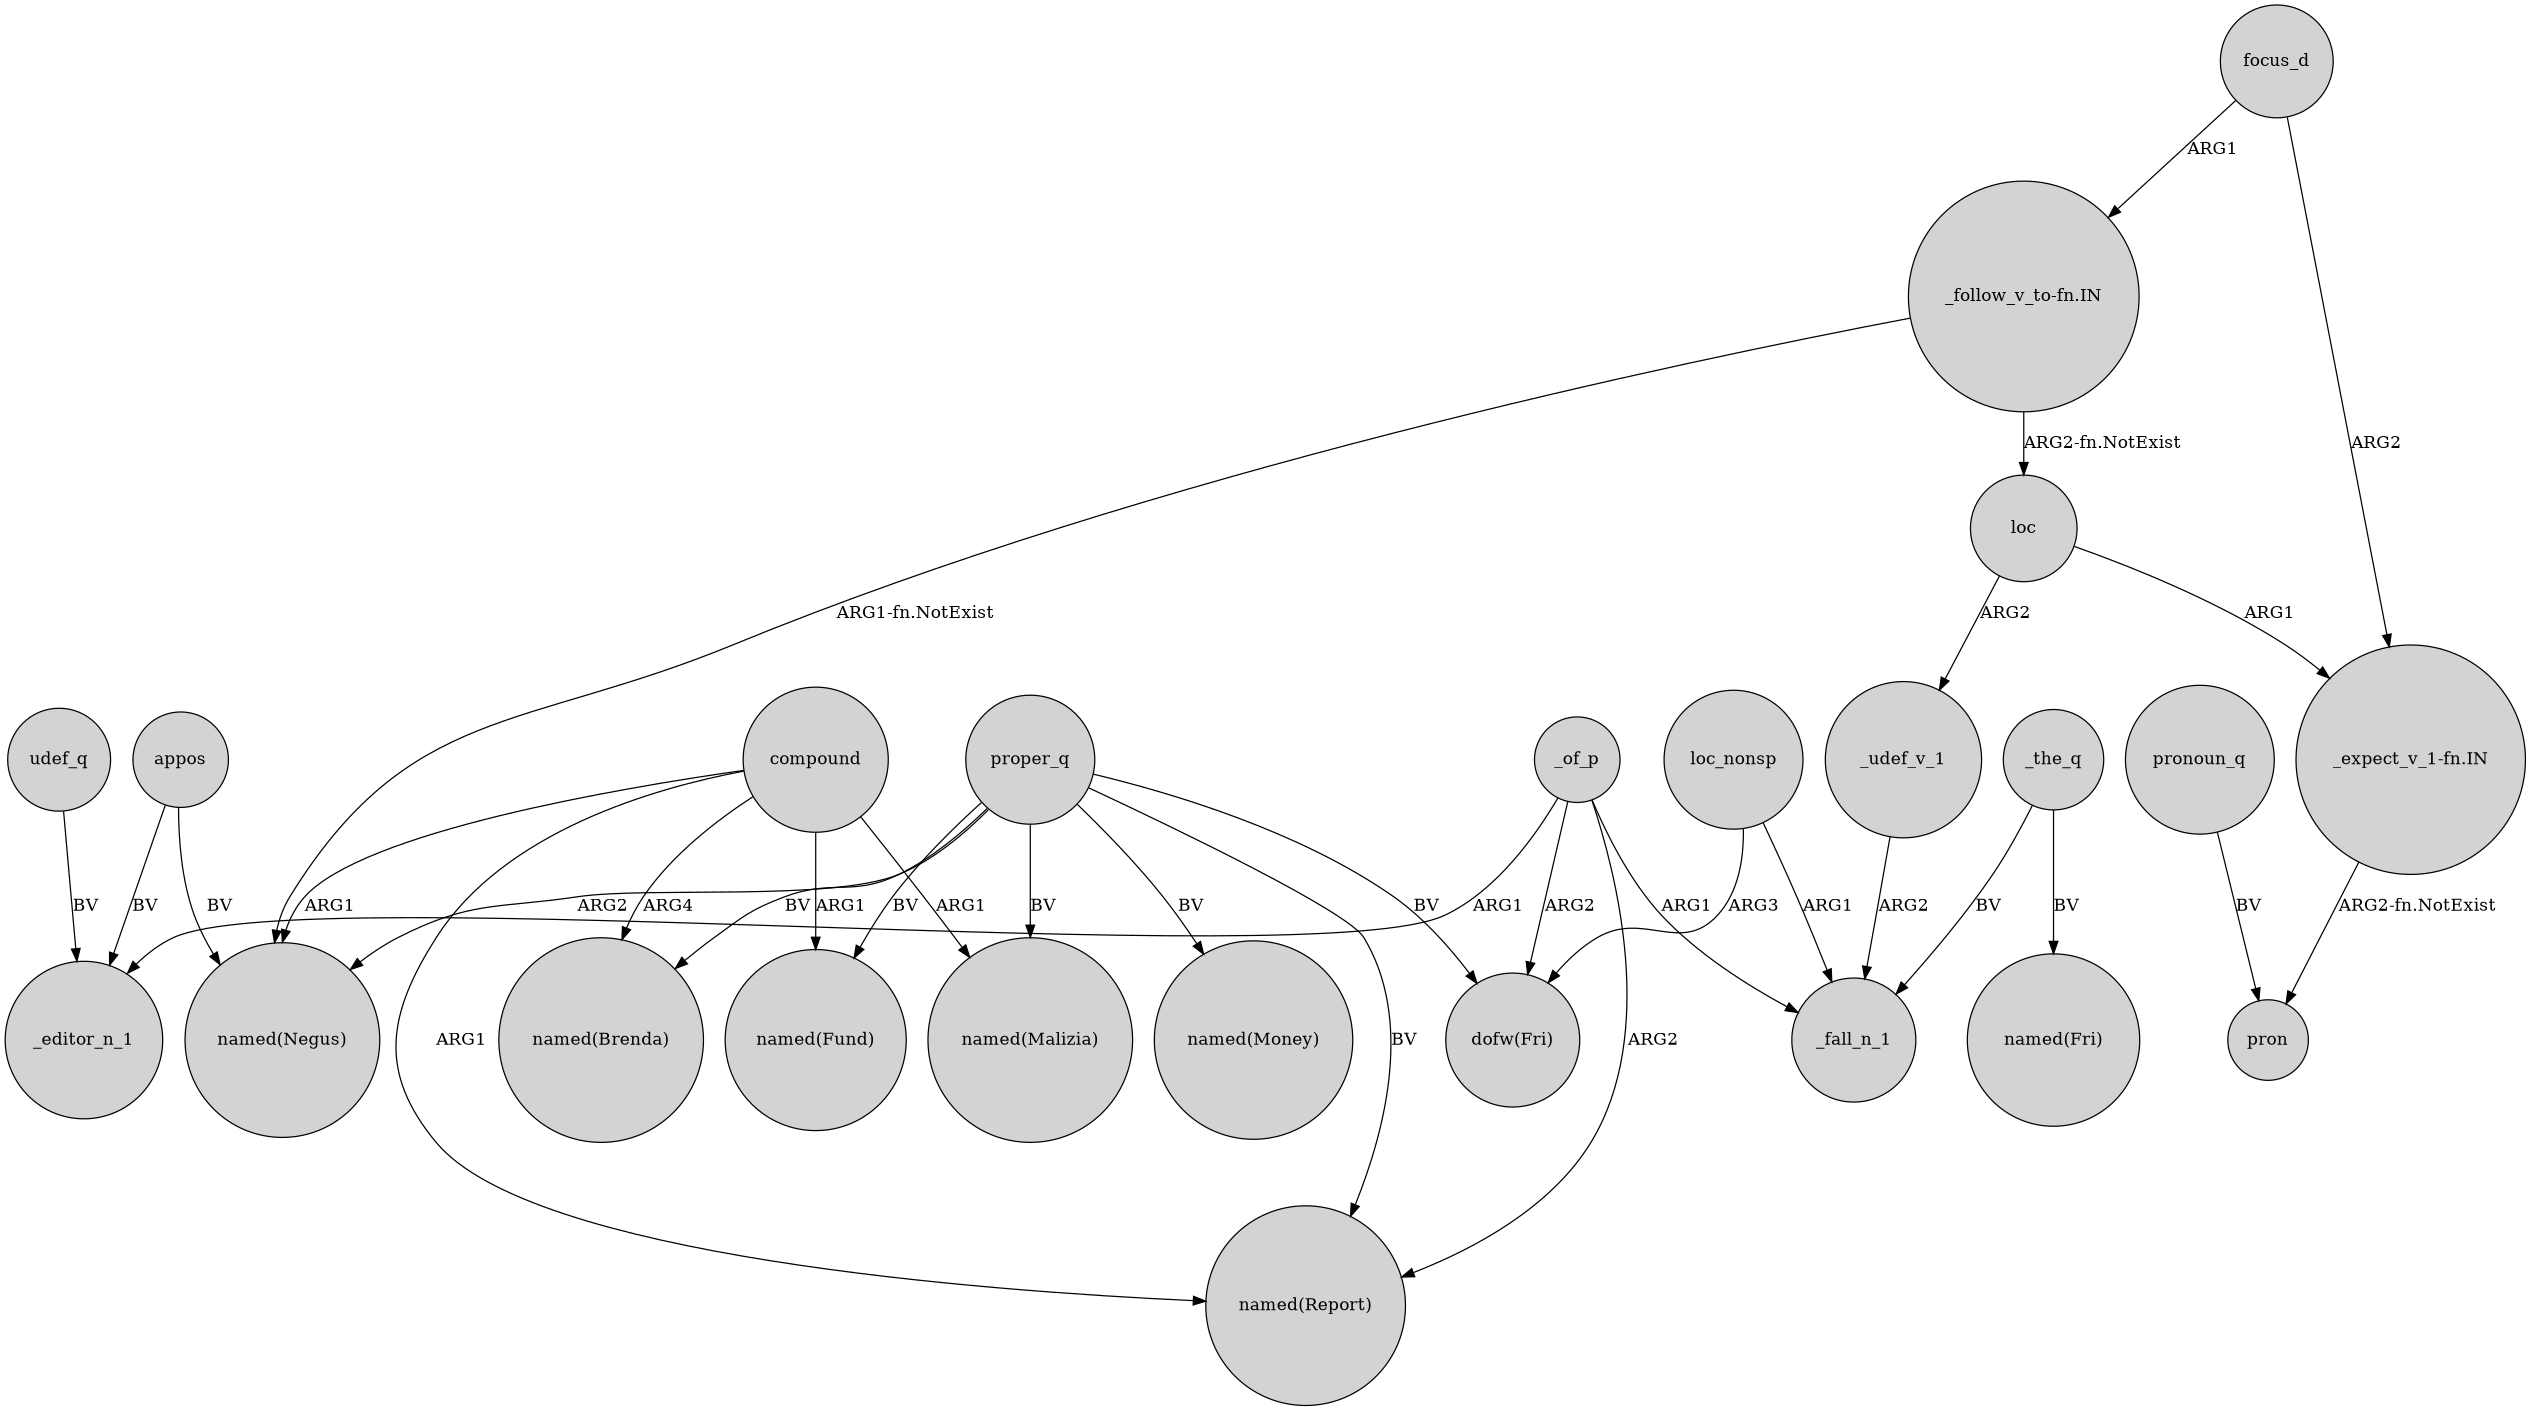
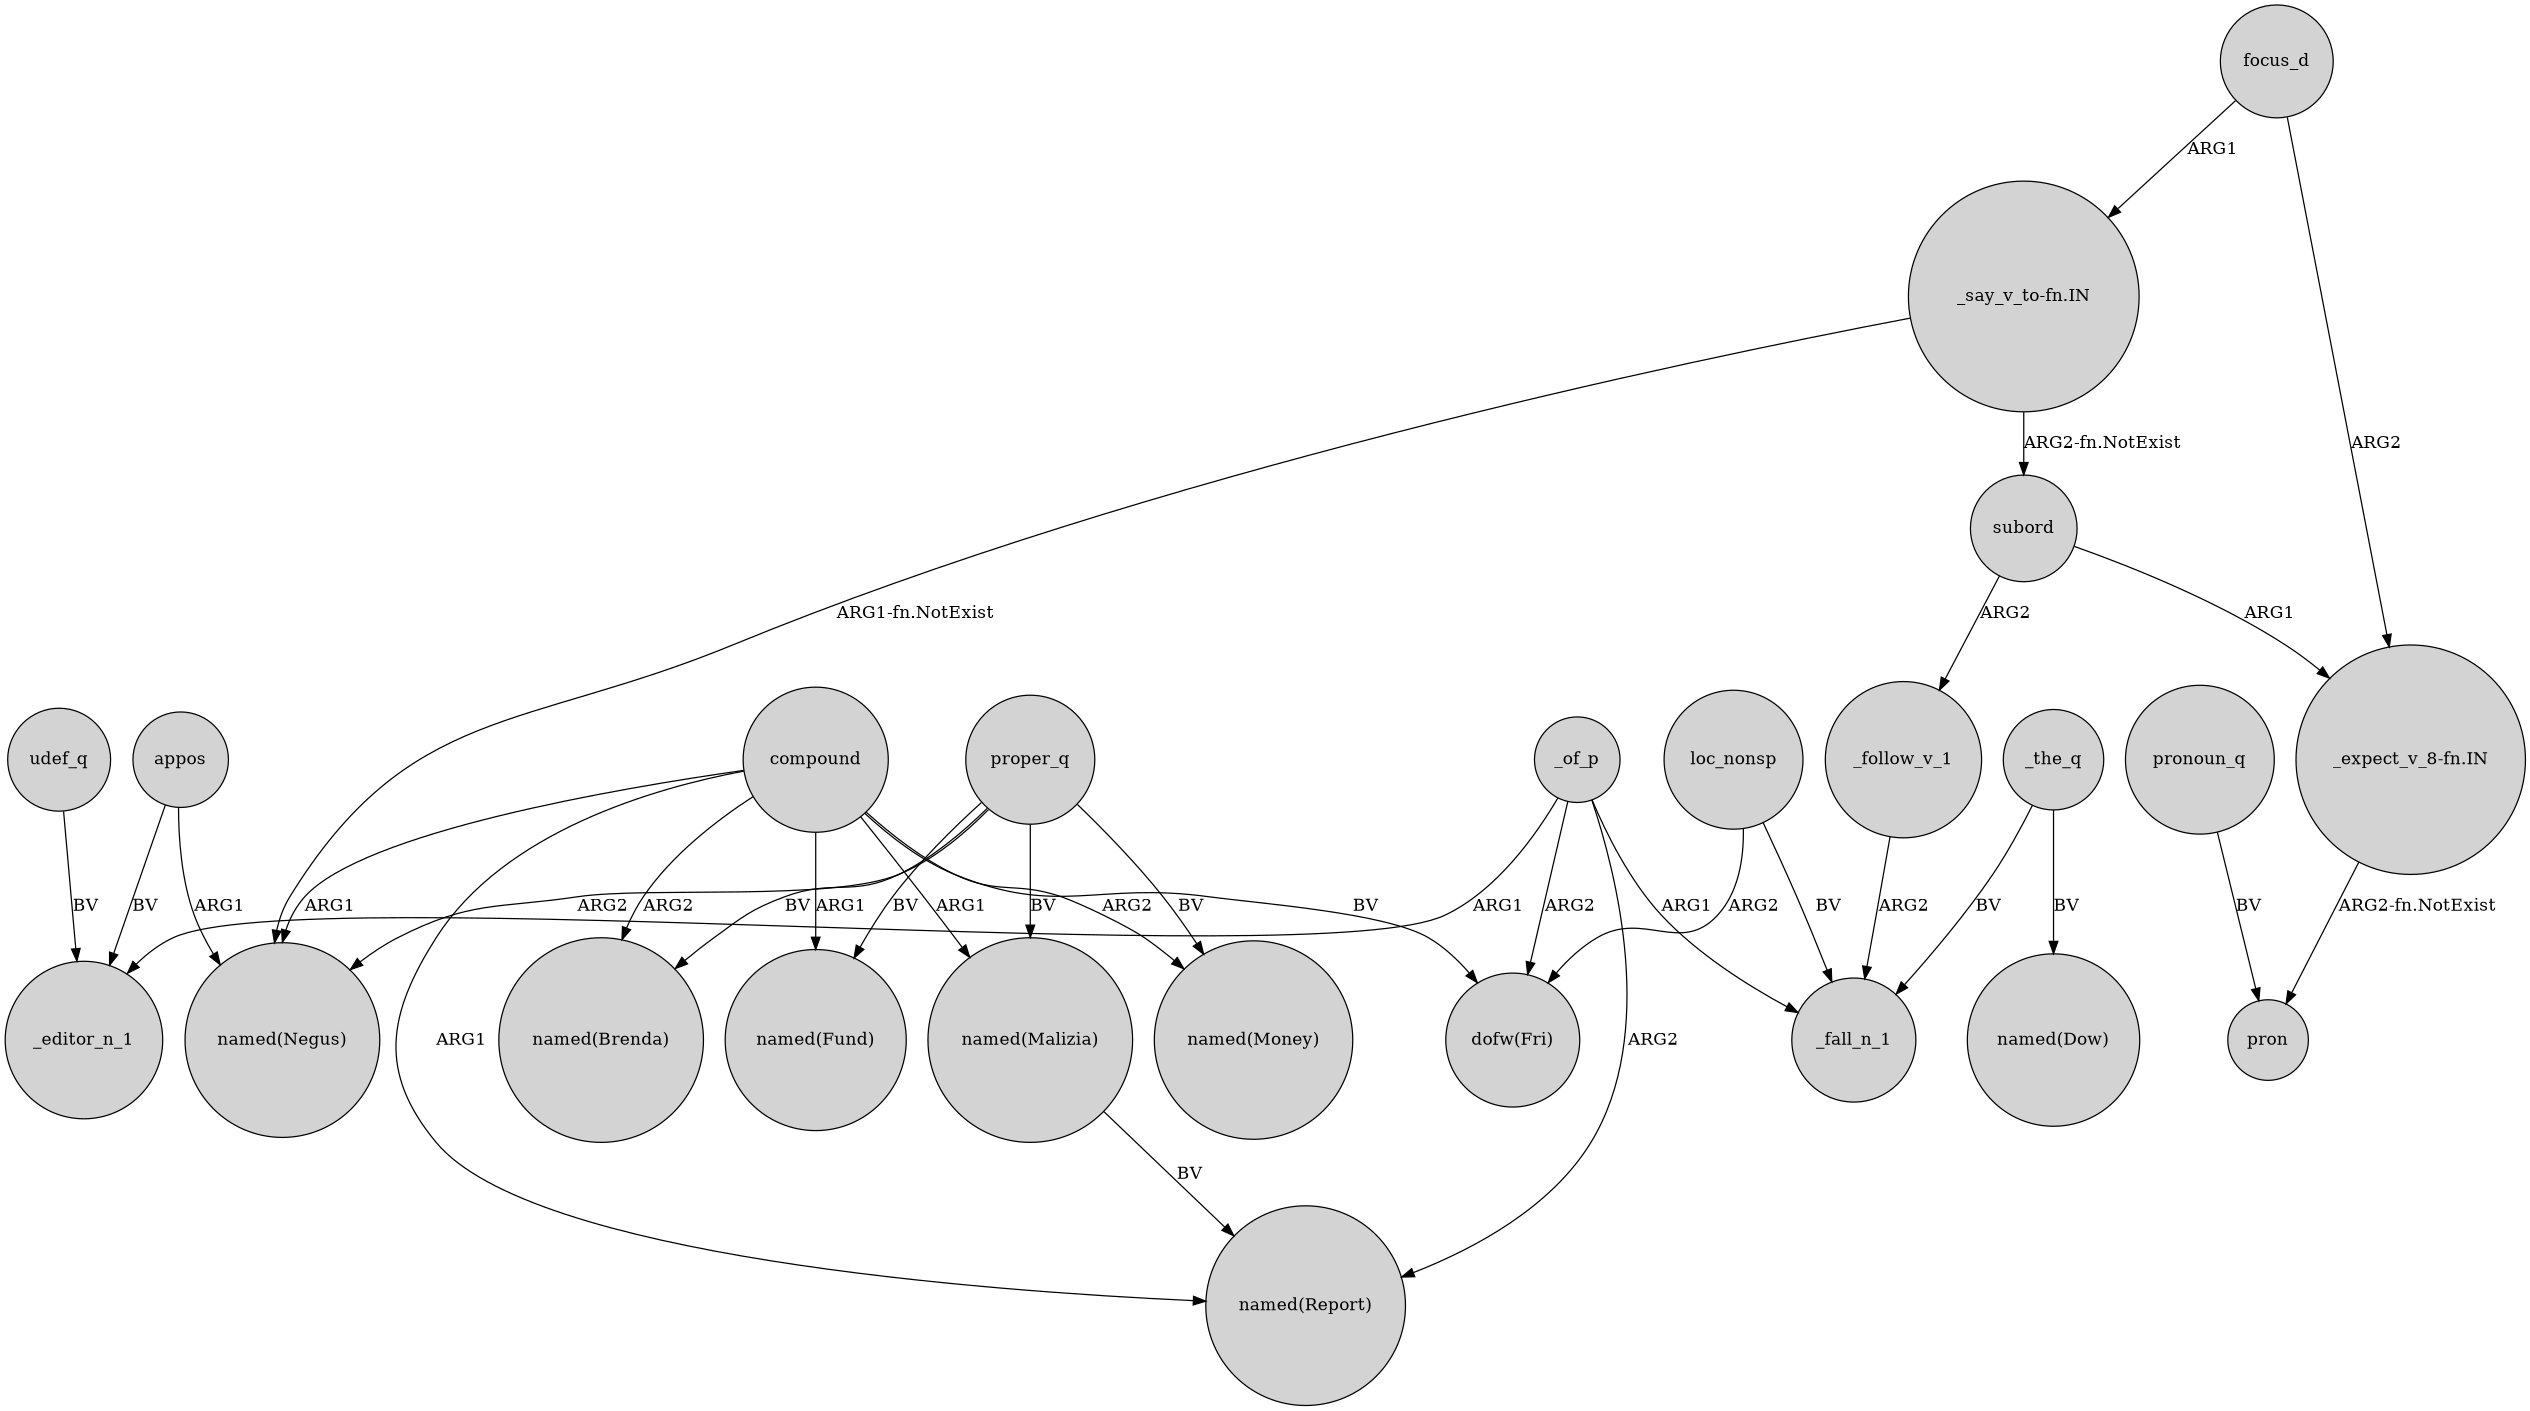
(2024, 296) -> (2024, 296)
(2024, 528) -> (2024, 528)
(1903, 760) -> (1903, 760)
(2411, 760) -> (2411, 760)
(1299, 844) -> (1149, 893)
(220, 906) -> (220, 906)
(669, 906) -> (669, 906)
(1754, 906) -> (1754, 906)
(1828, 906) -> (1828, 906)
none -> (1085, 907)
(1338, 916) -> (1164, 1169)
(2054, 1040) -> (2054, 1040)
